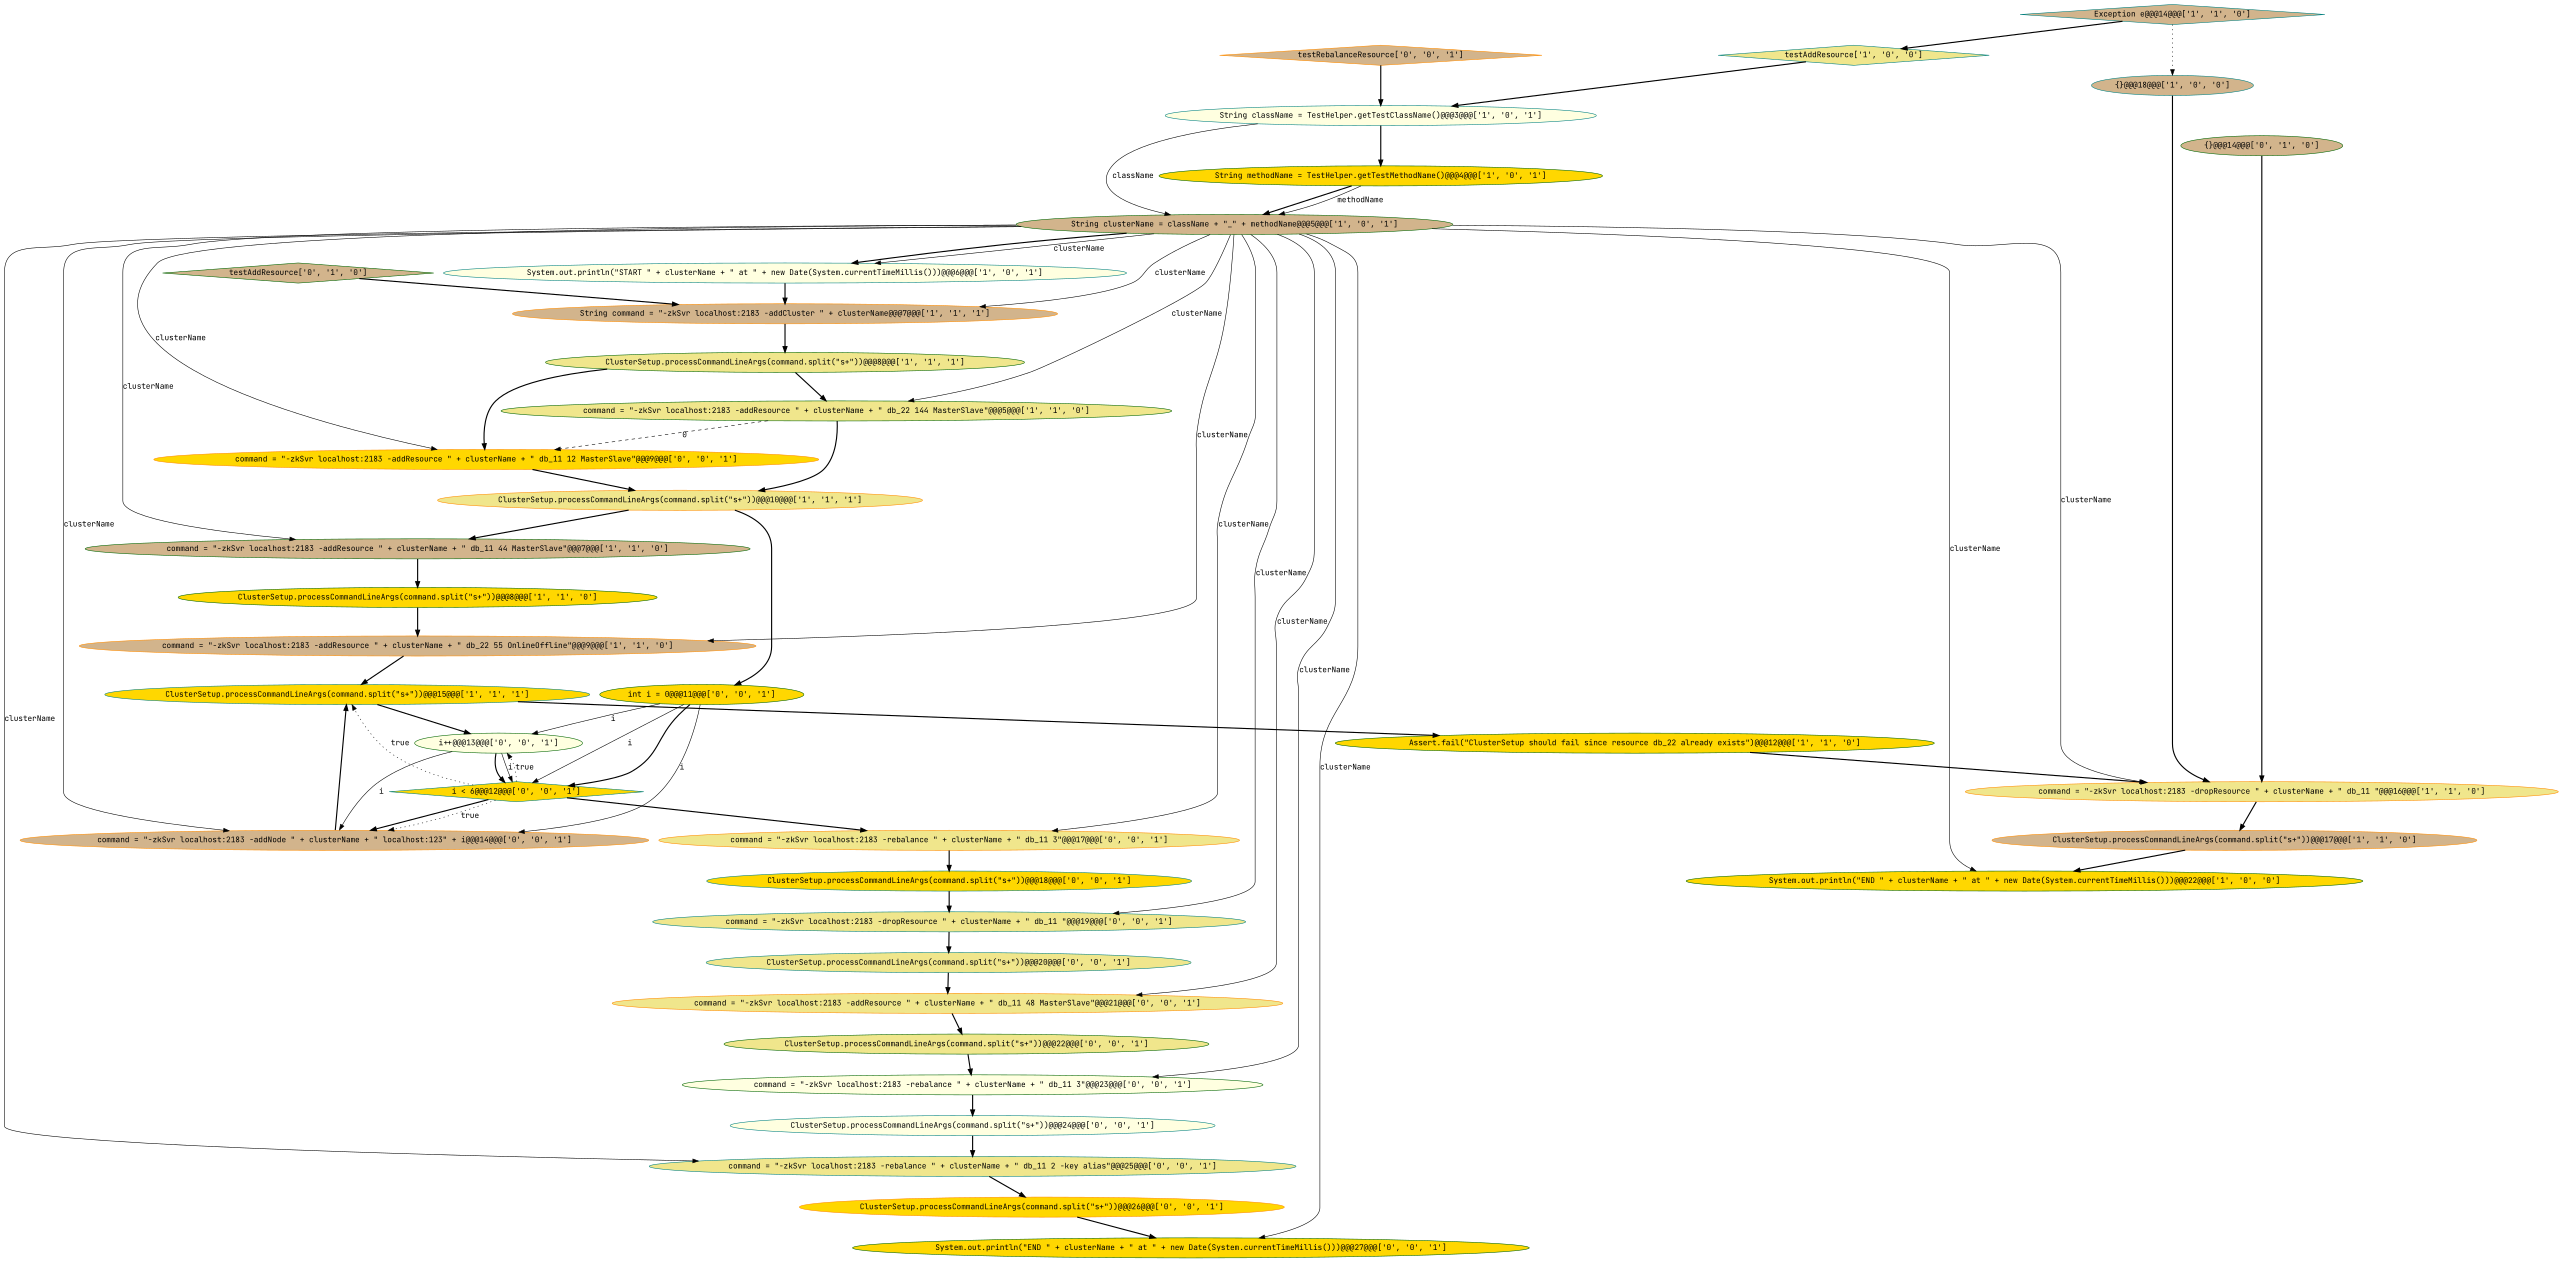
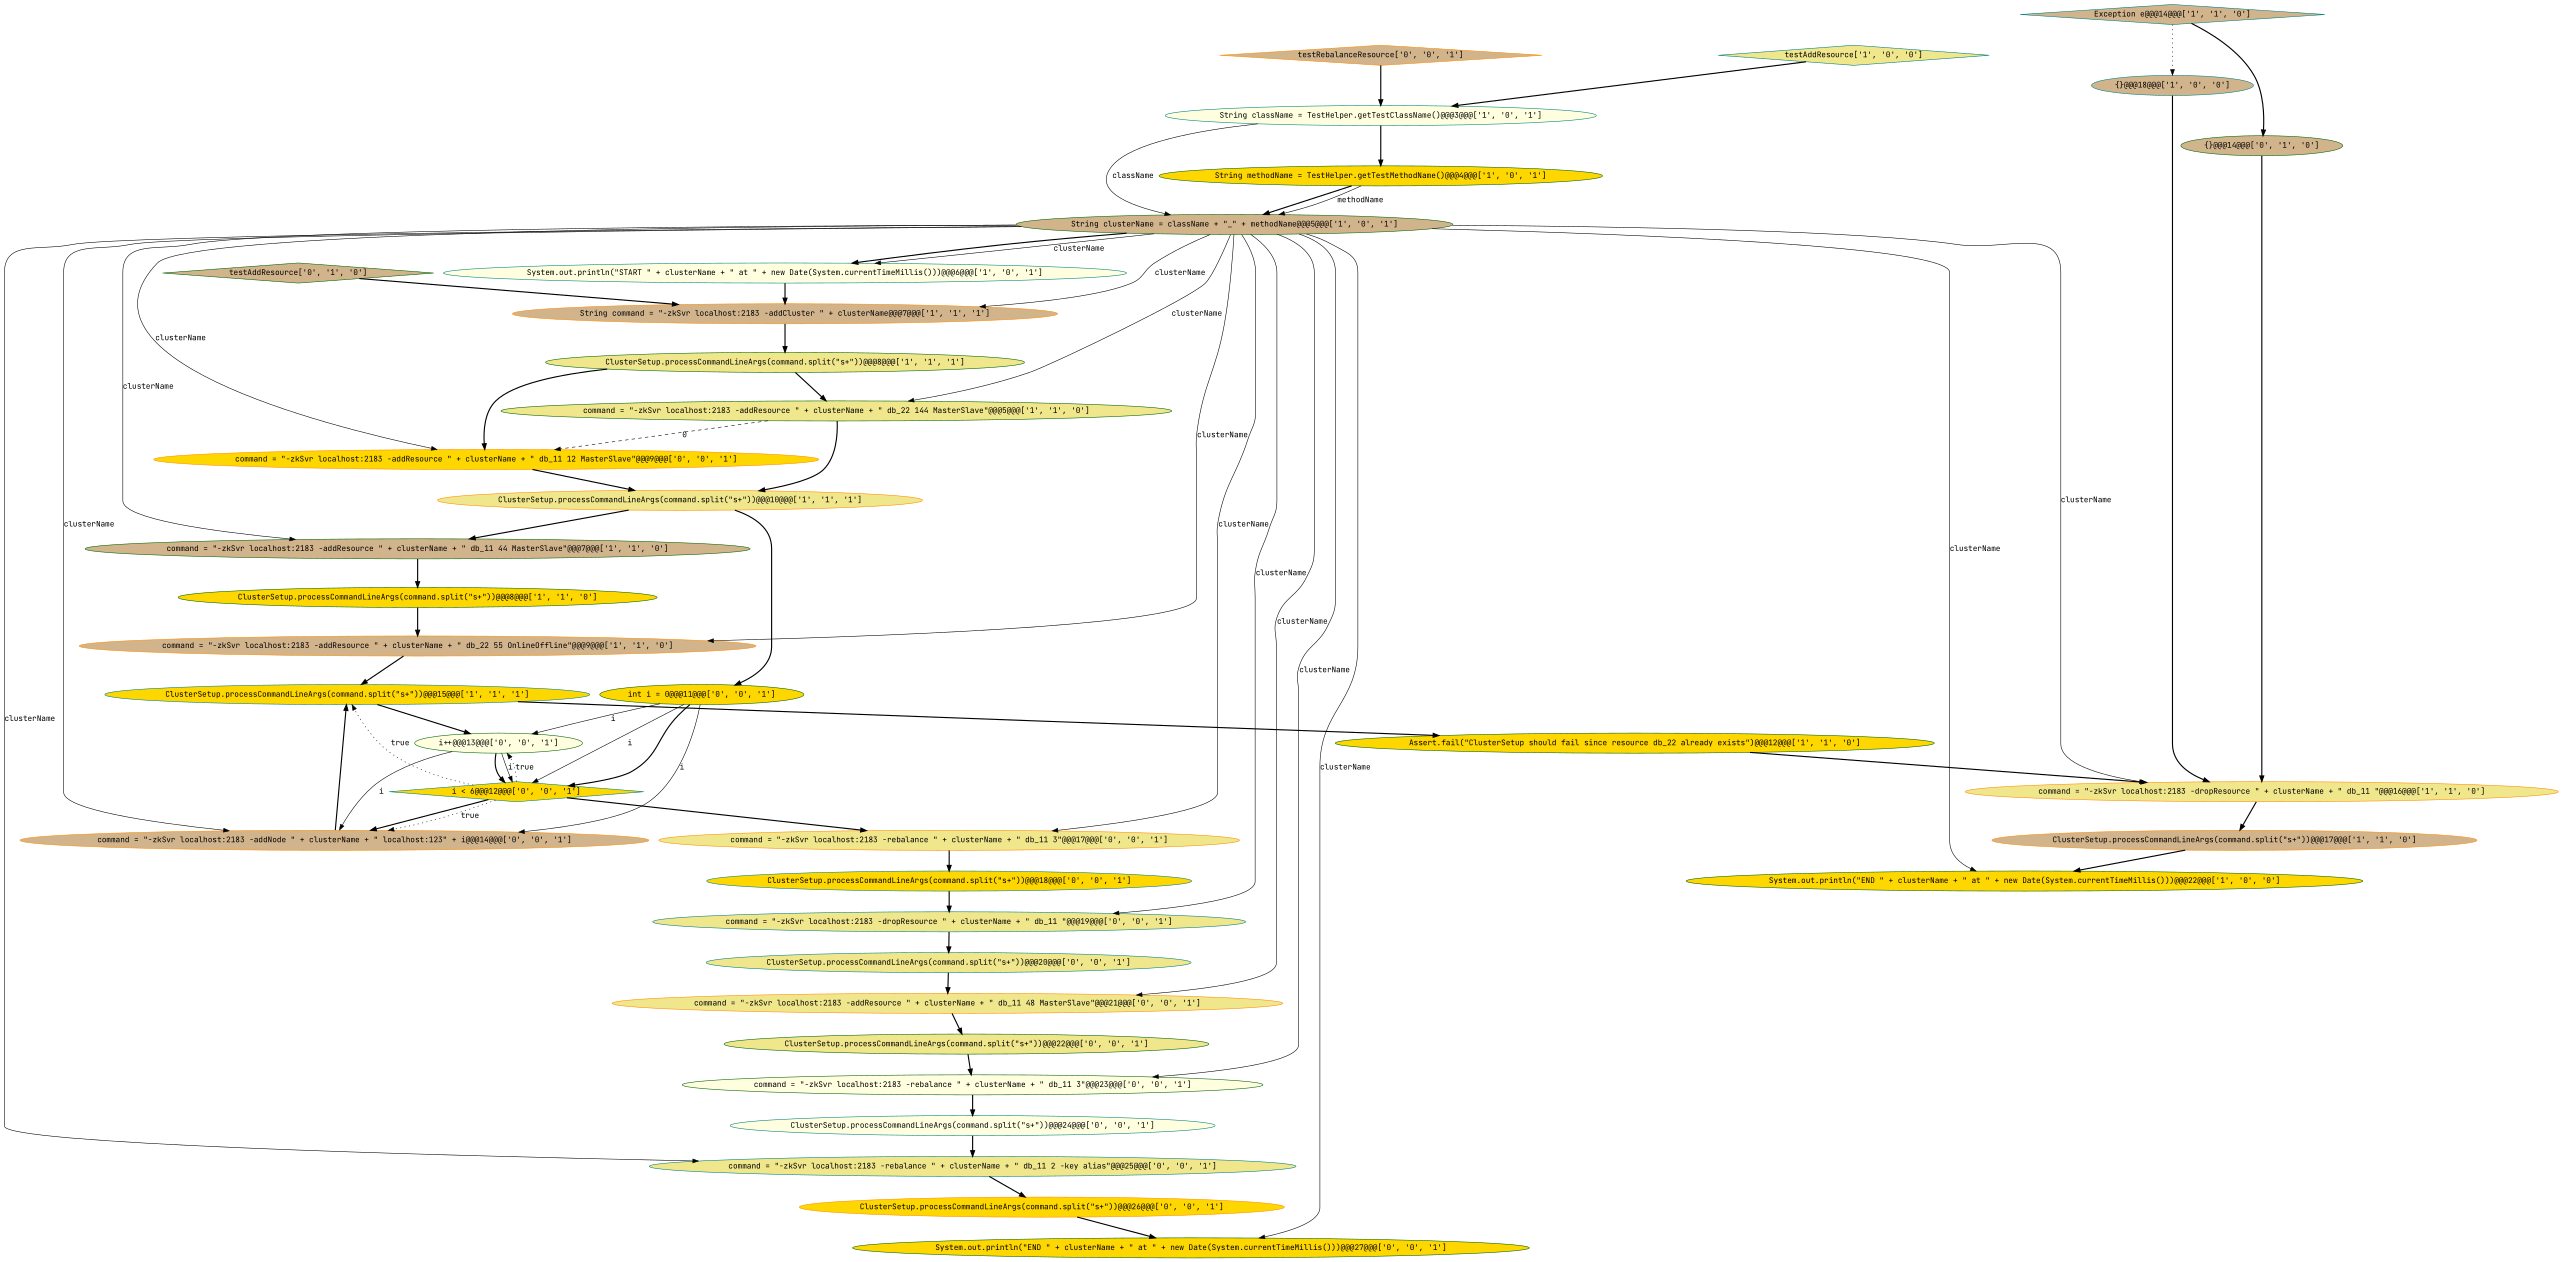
(2015, 35) -> (2246, 65)
